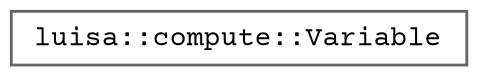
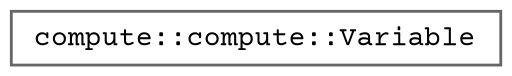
(239, 38) -> (256, 38)
